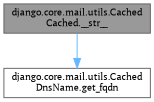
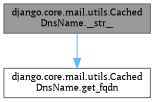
(77, 19) -> (77, 19)
